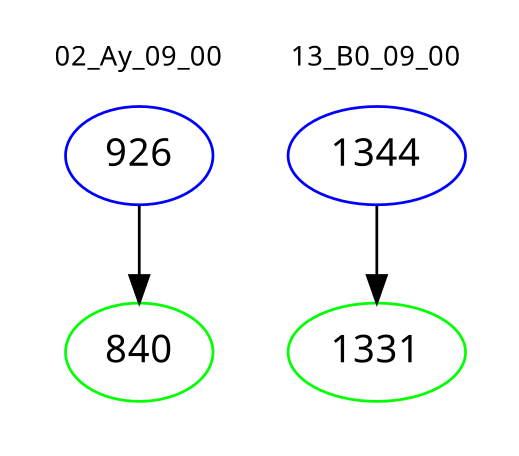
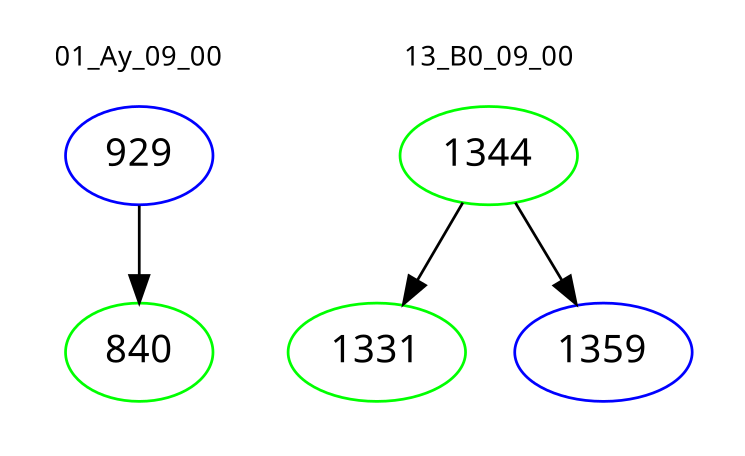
(139, 59) -> (139, 59)
(139, 156) -> (139, 156)
(377, 156) -> (489, 156)
none -> (603, 352)
